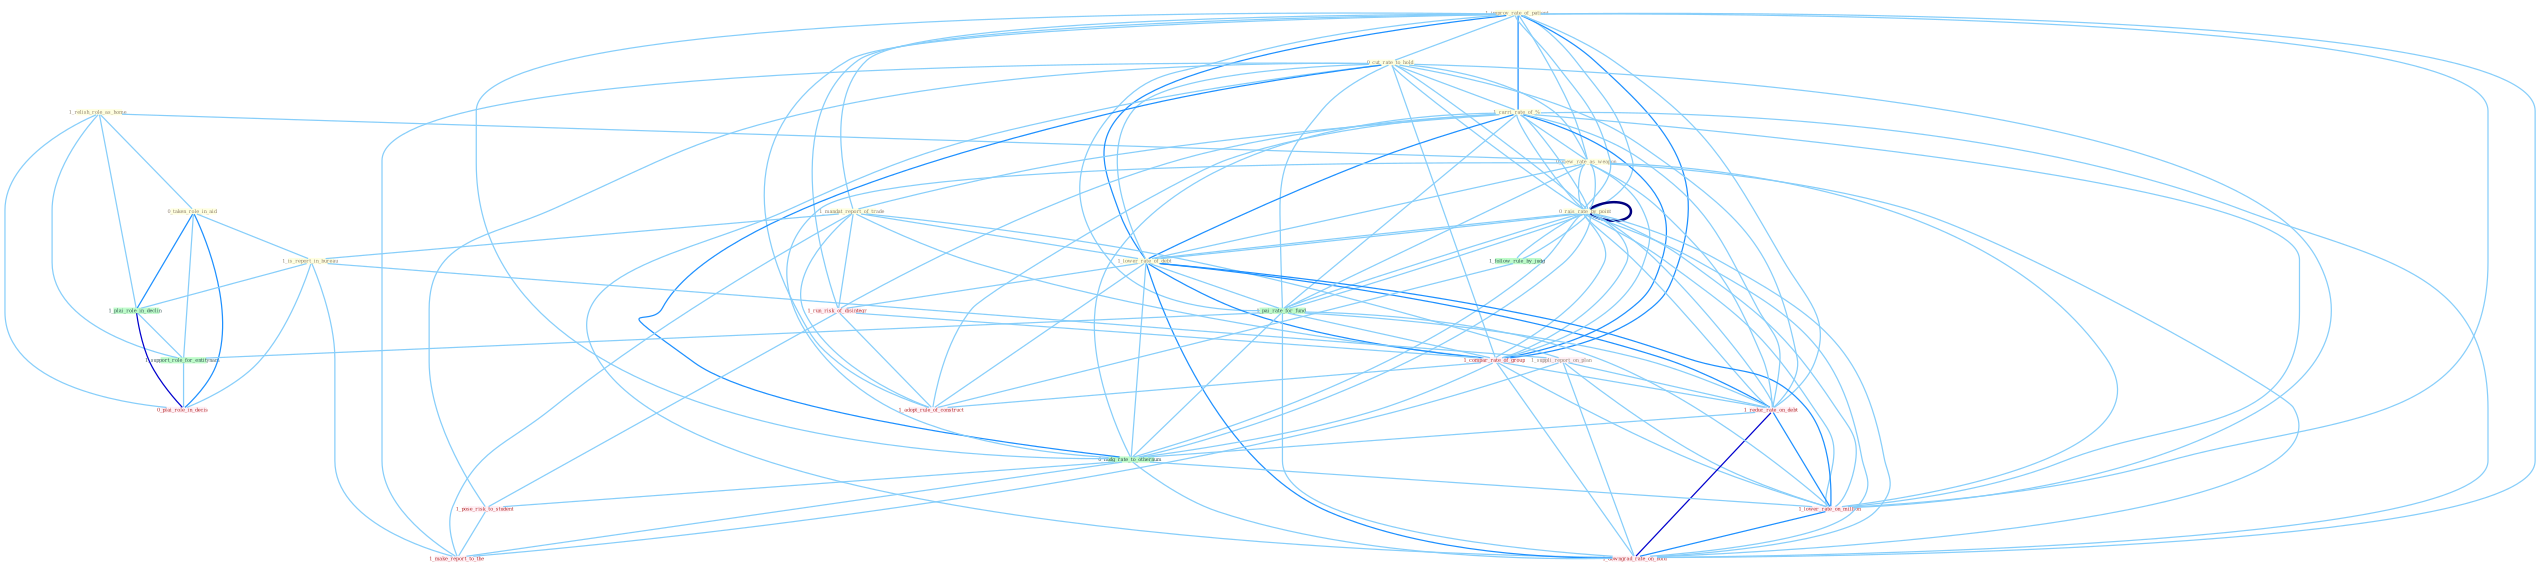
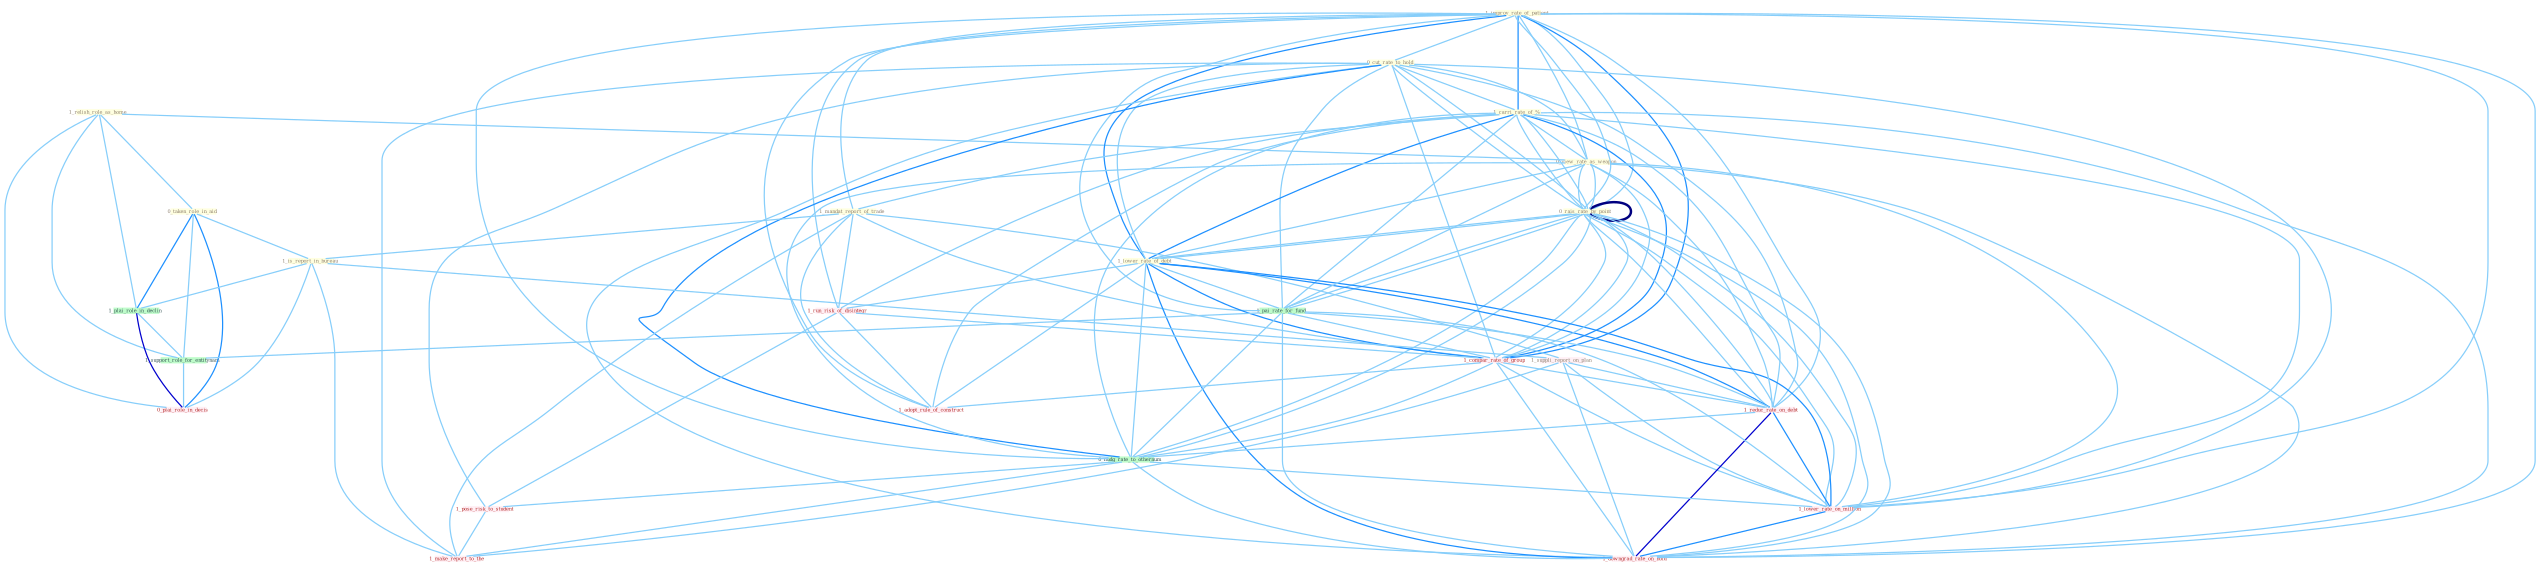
(1041, 243) -> none
(1518, 261) -> none
